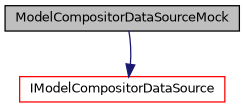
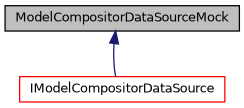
(131, 48) -> (114, 60)
